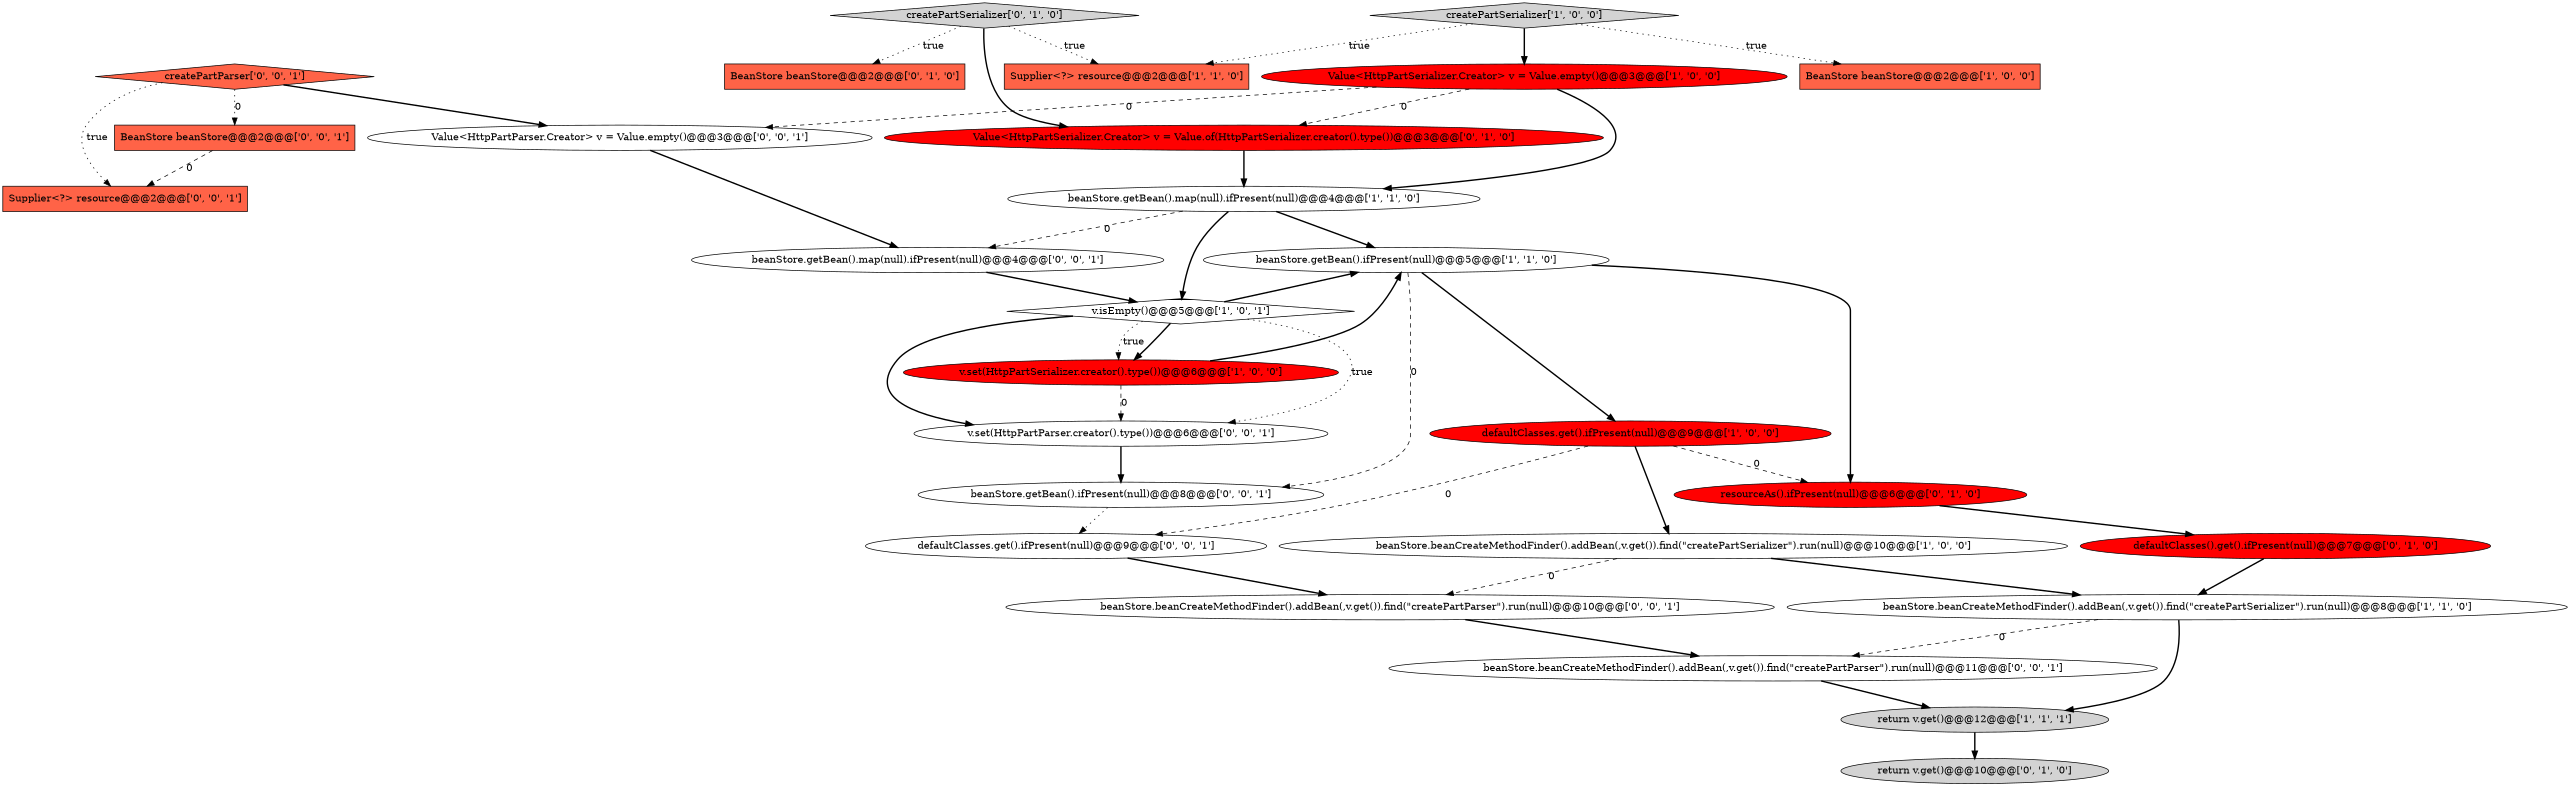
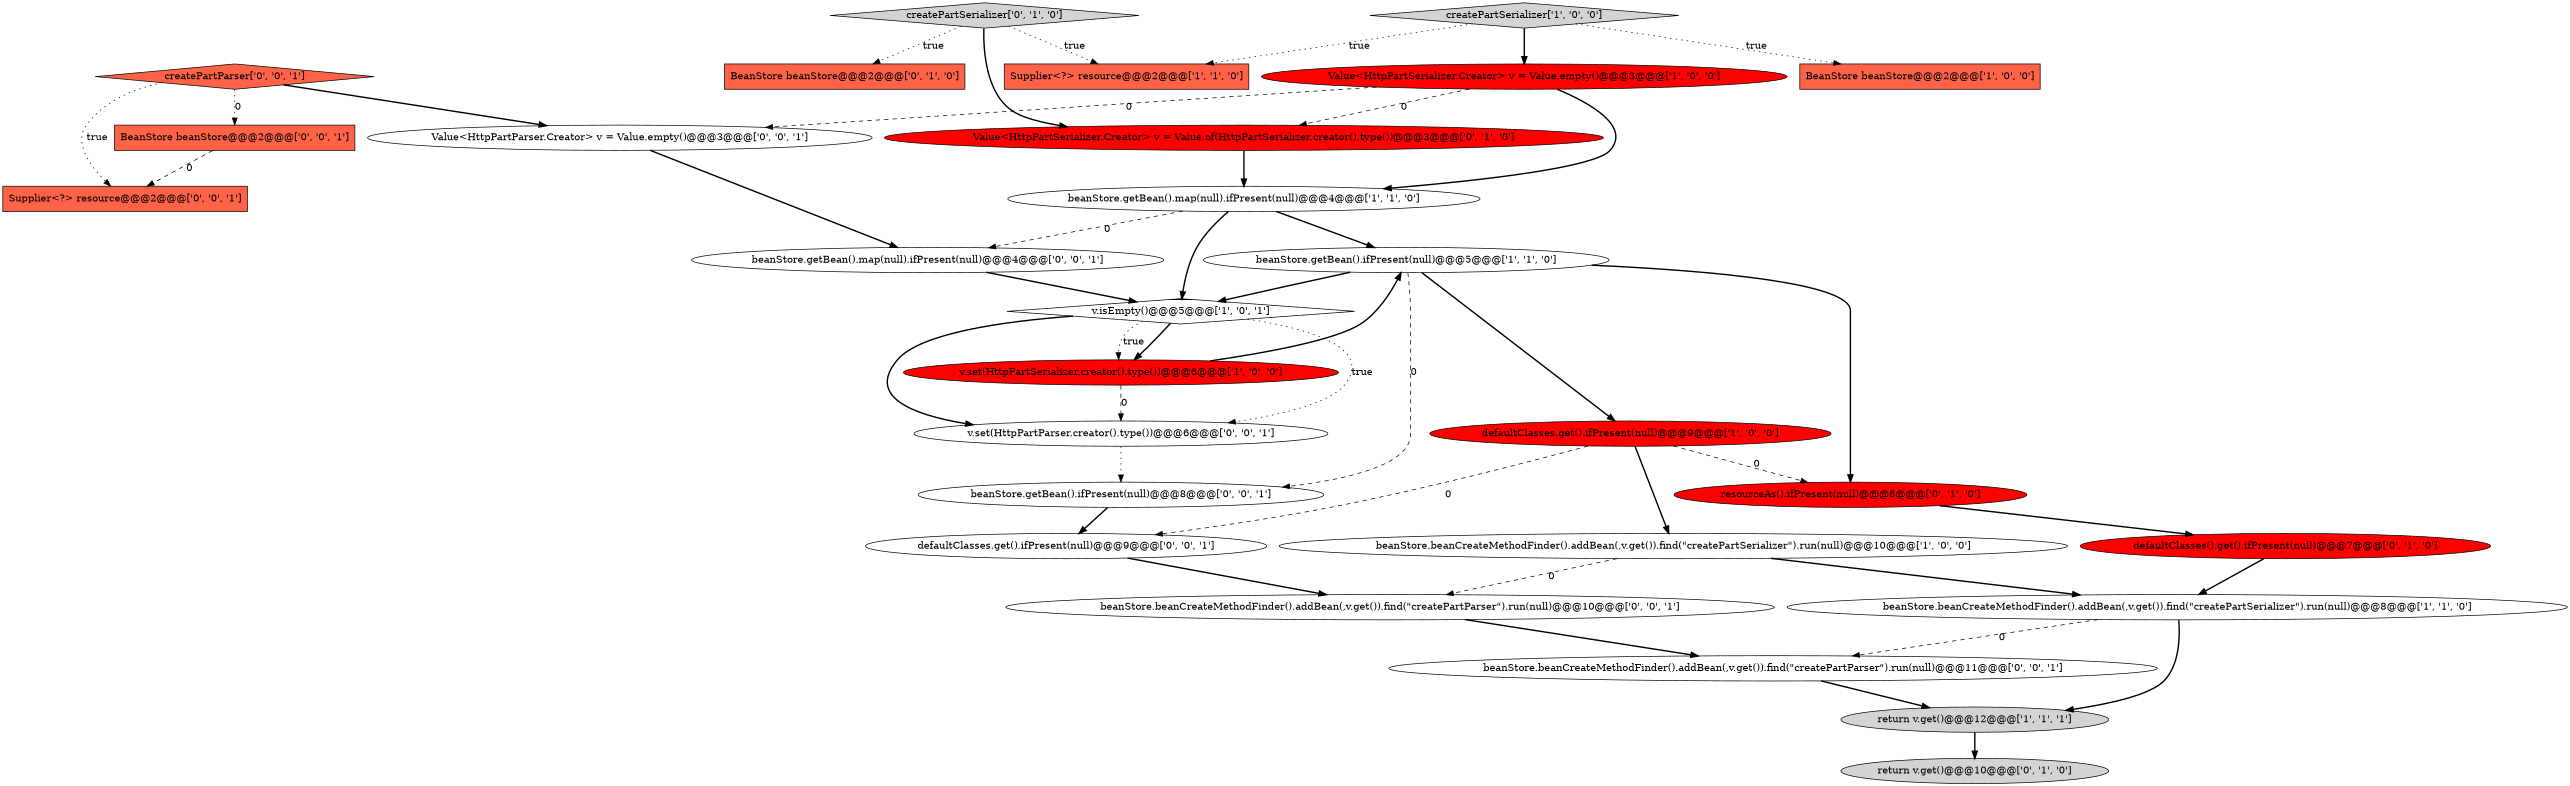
(1288, 288) -> (1288, 286)
(1121, 461) -> (1121, 461)
(1096, 518) -> (1096, 518)
